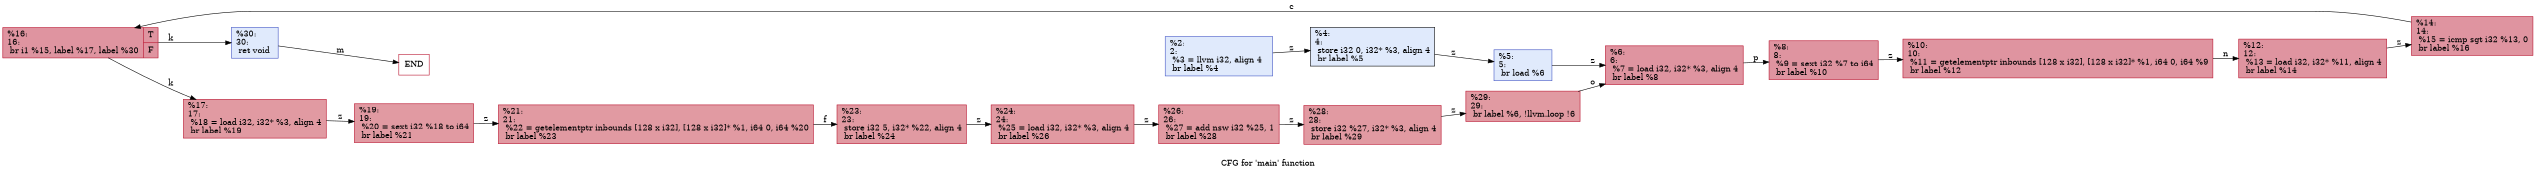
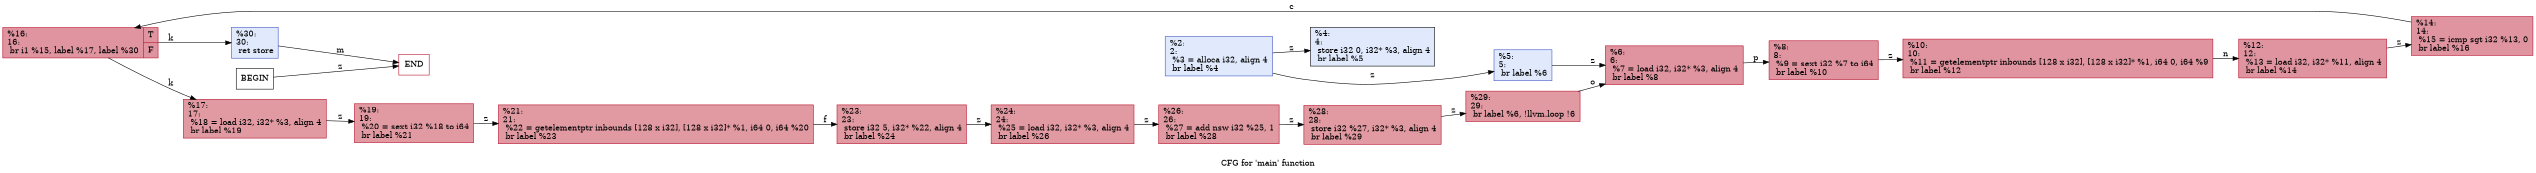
(253, 51) -> (255, 51)
(1461, 58) -> (1381, 84)
(1216, 60) -> (1219, 60)
(1522, 73) -> (1523, 73)
none -> (255, 79)
